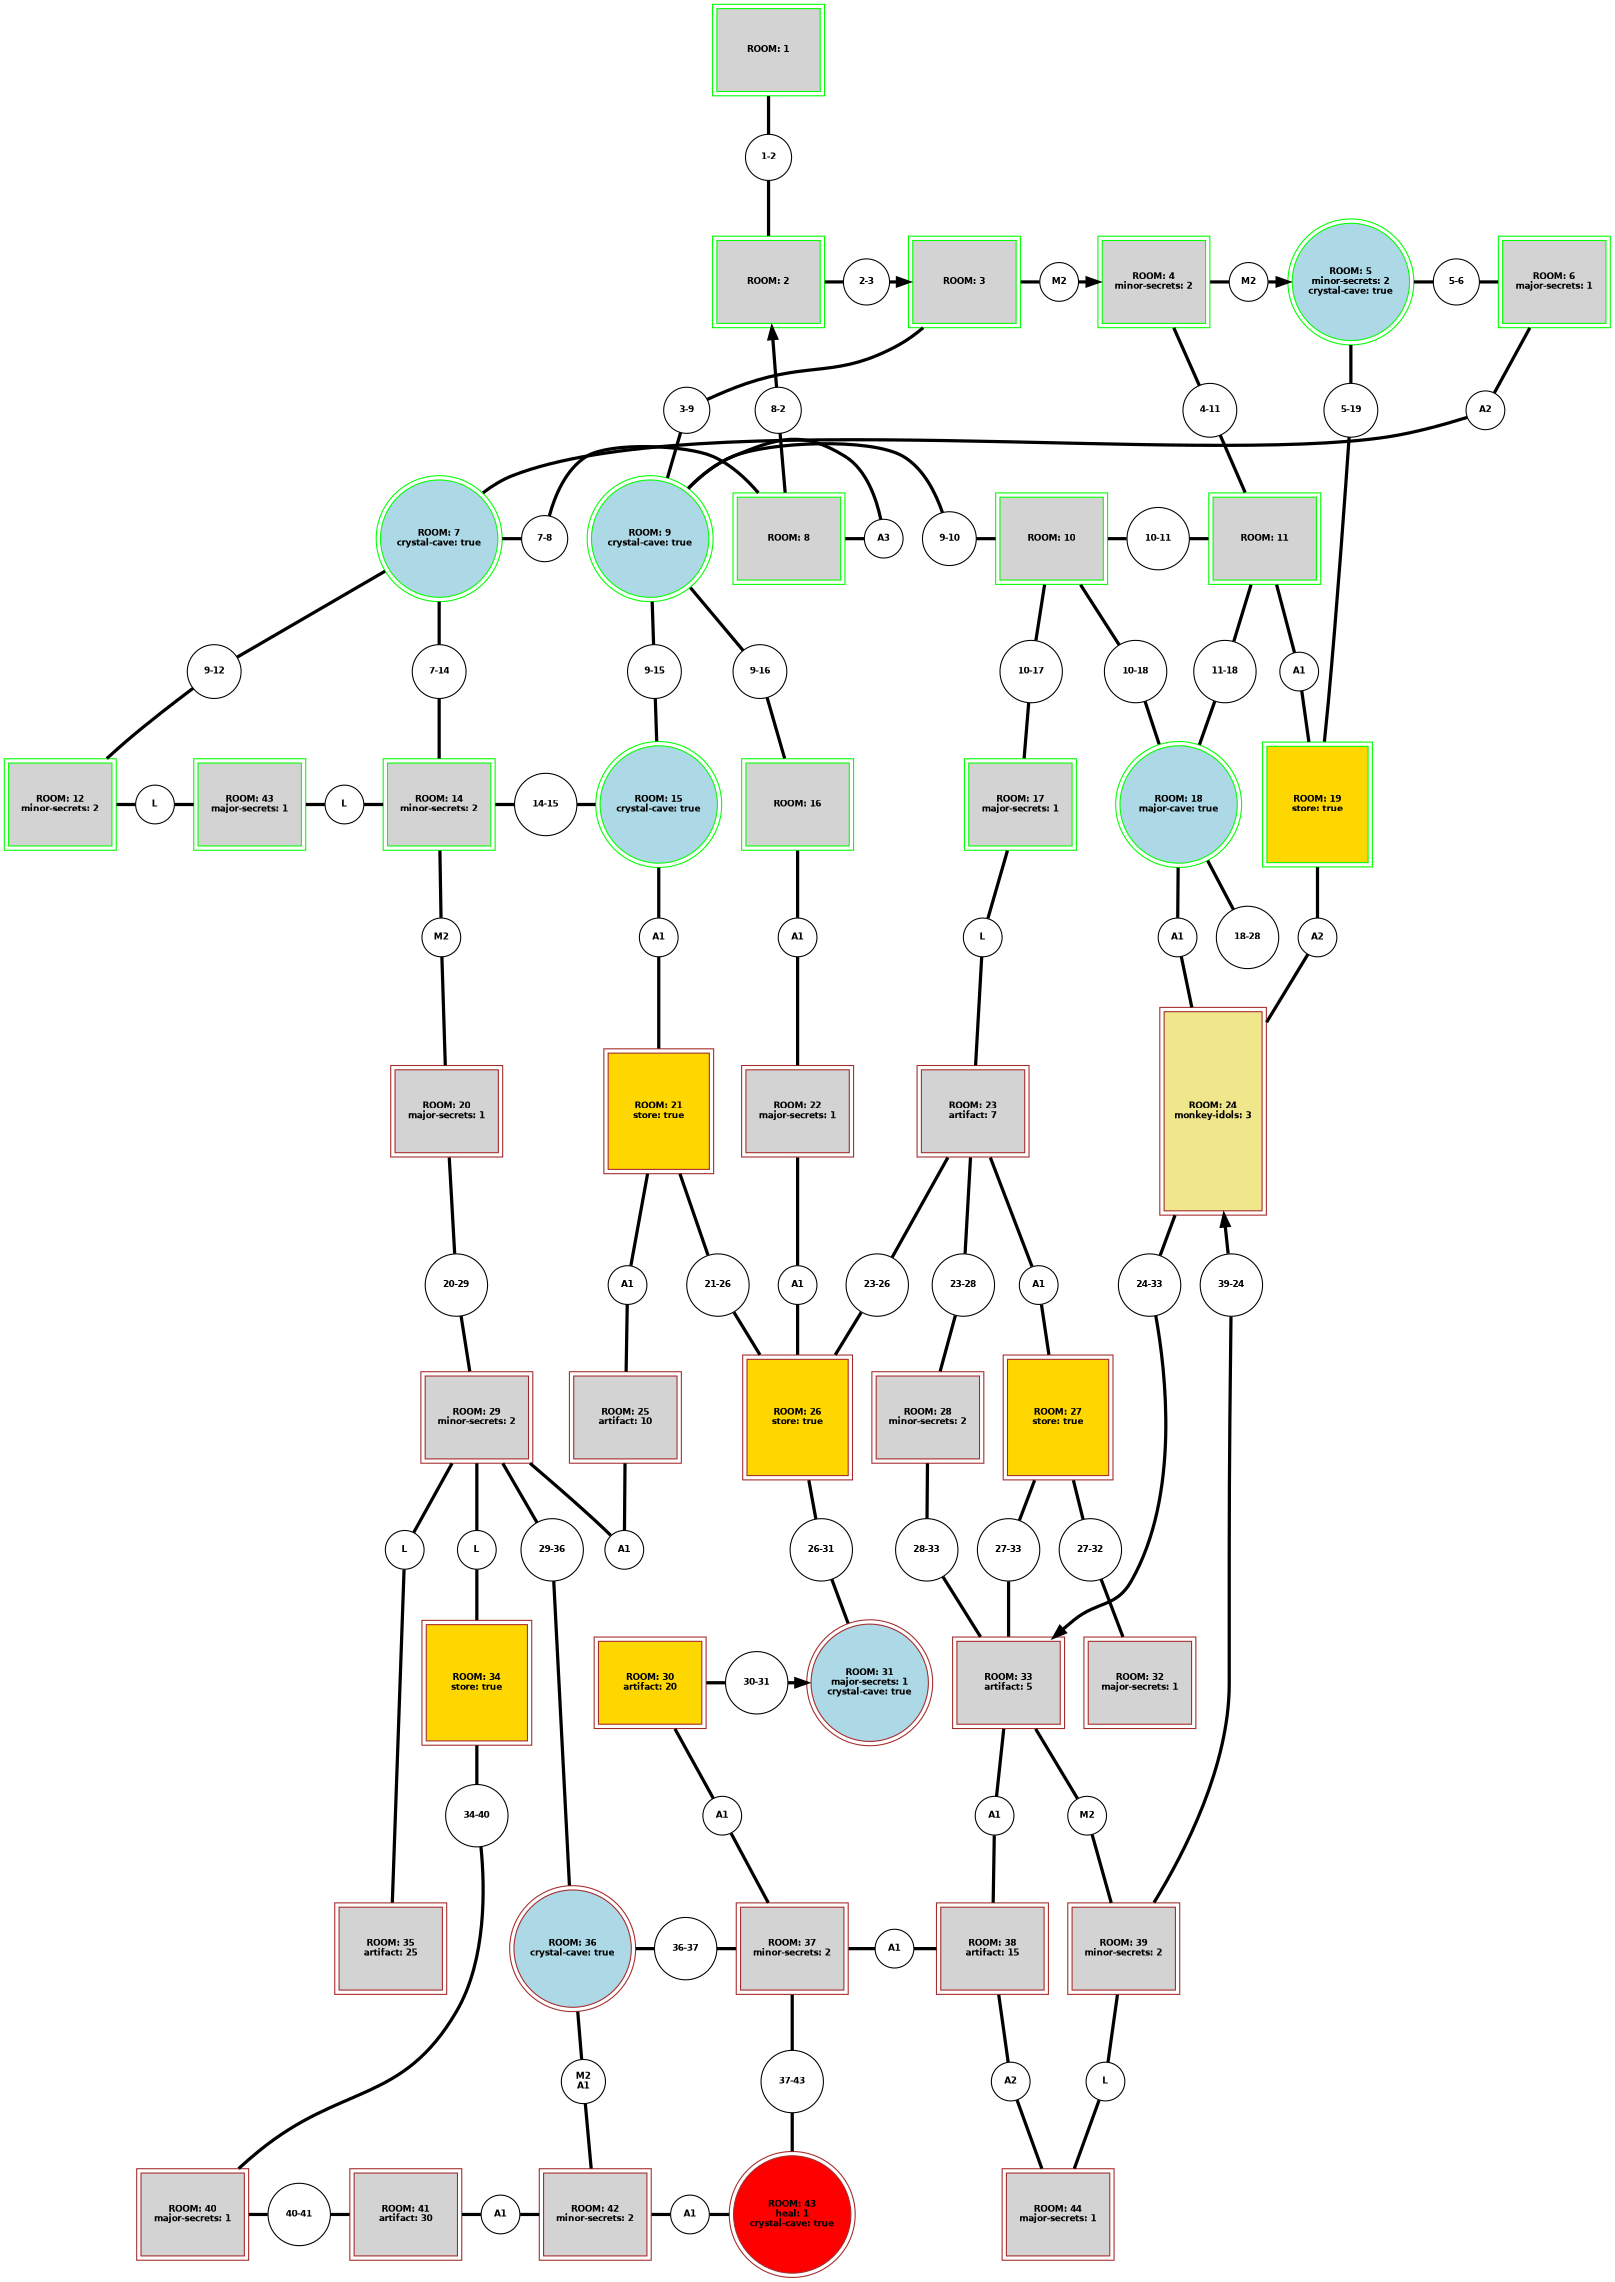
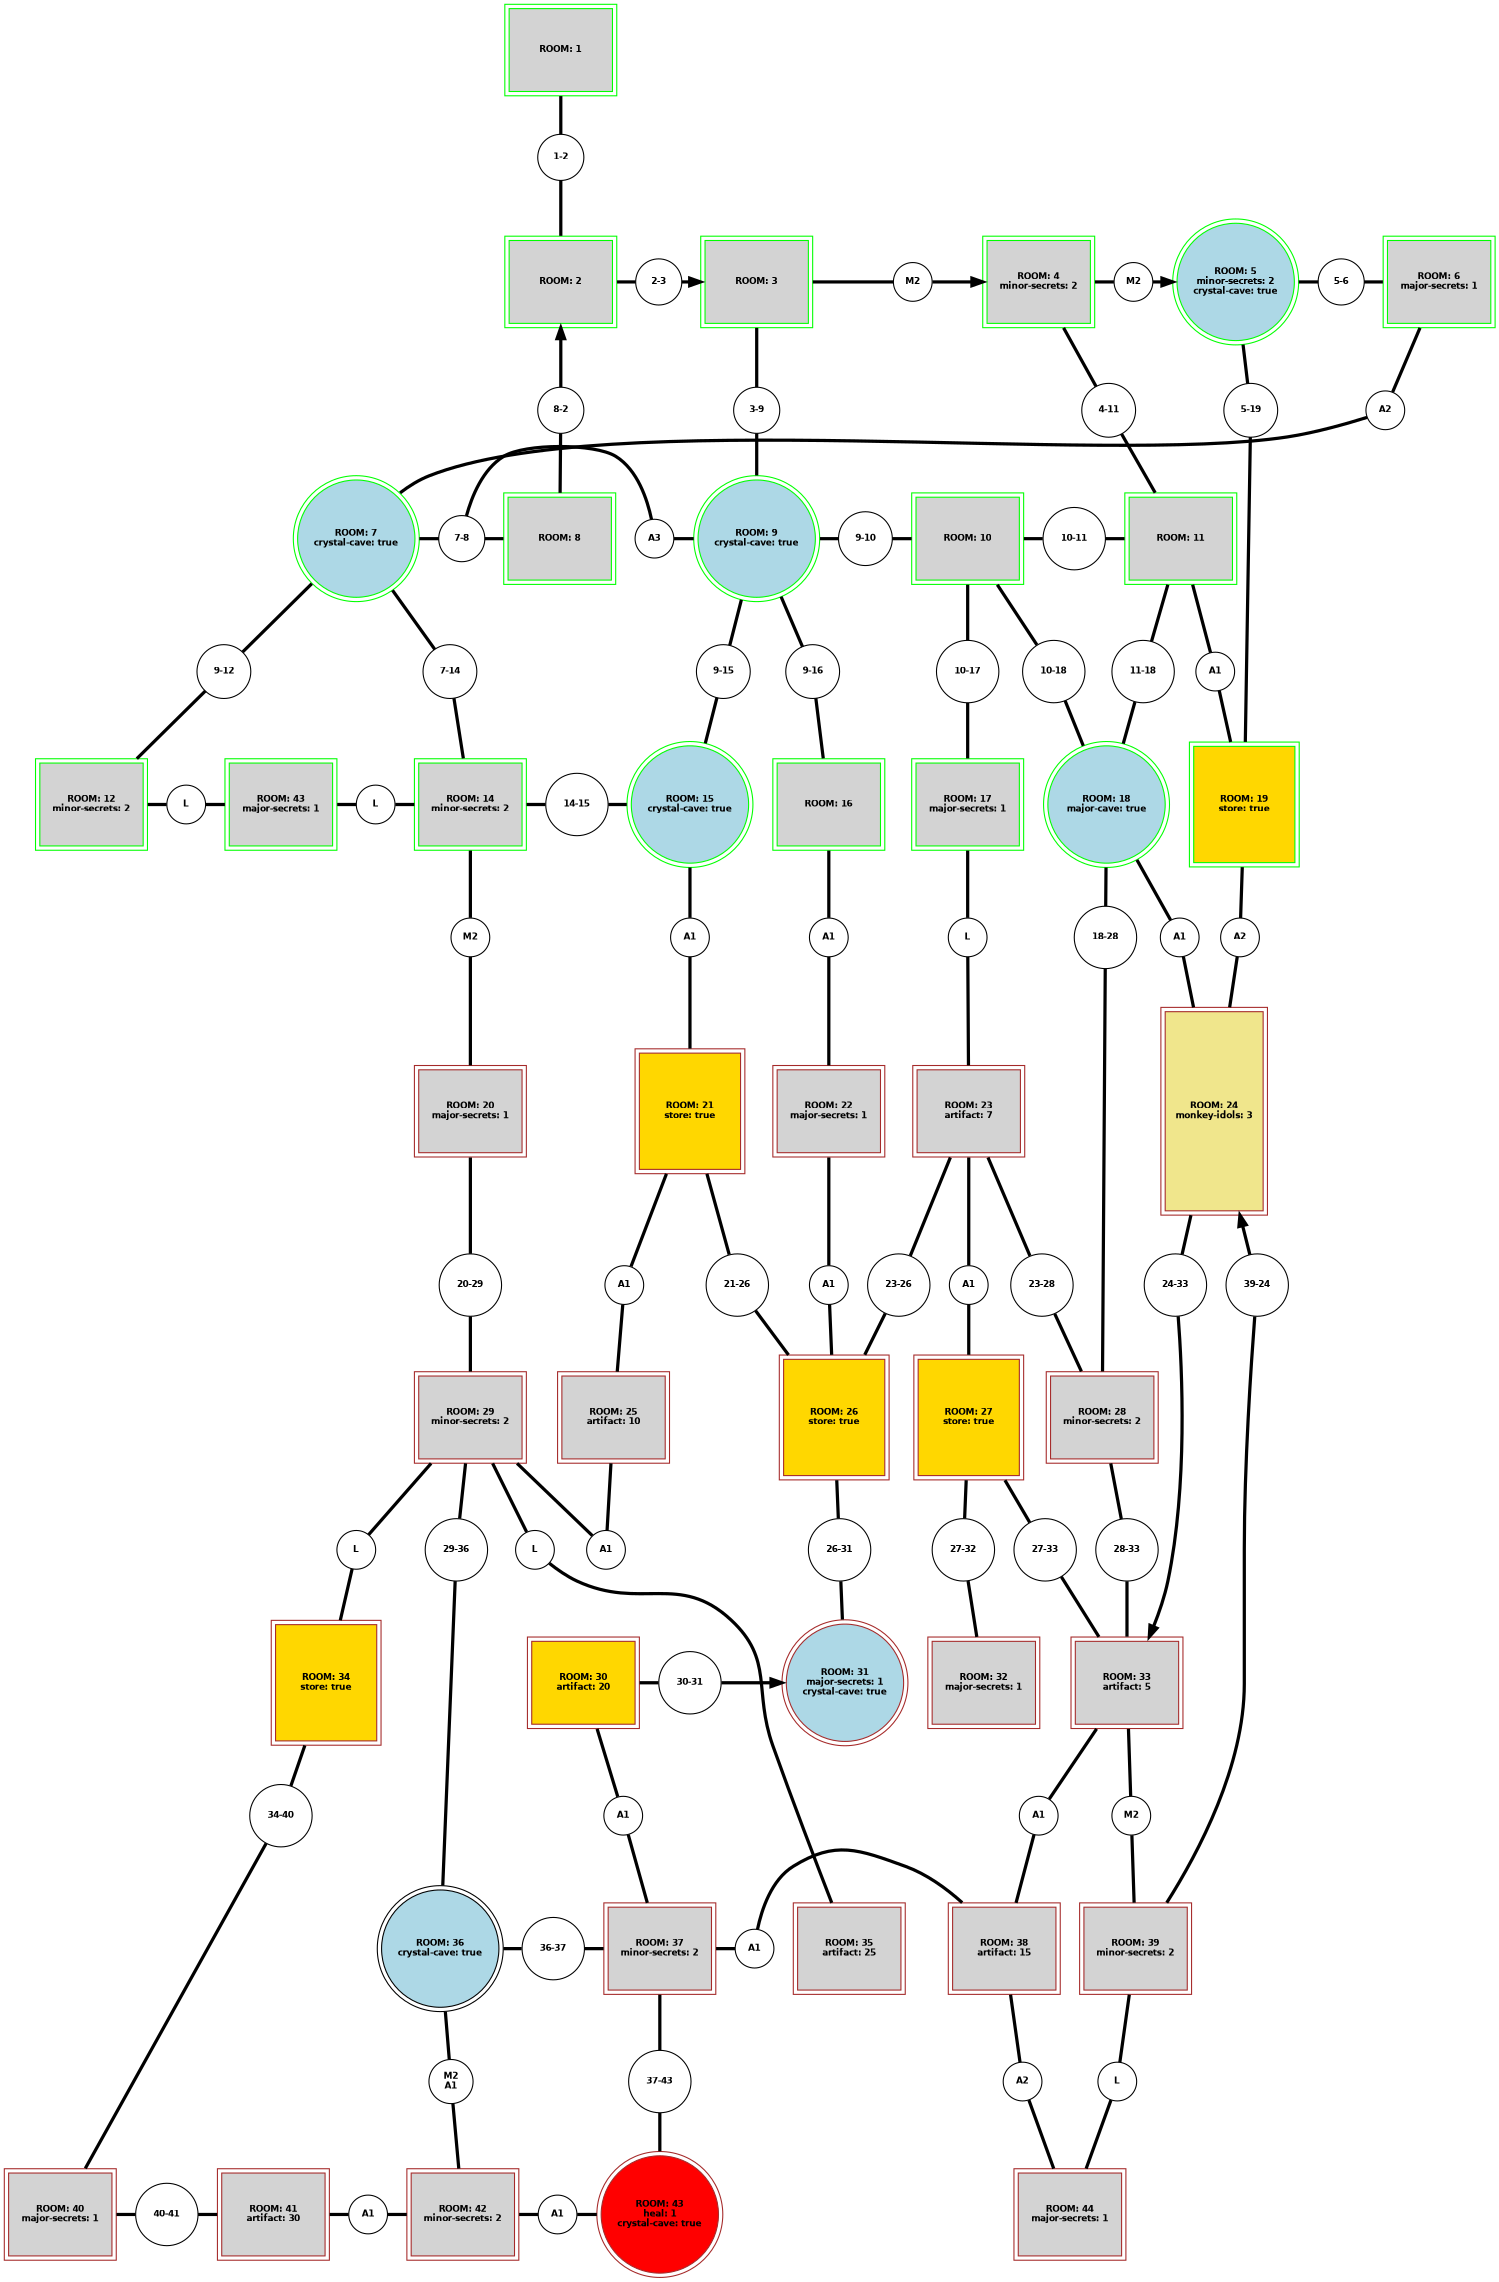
(855, 539) -> (606, 452)
none -> (1104, 1170)
(573, 1949) -> (440, 1949)
